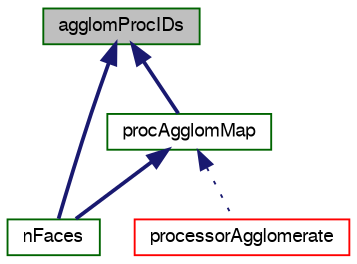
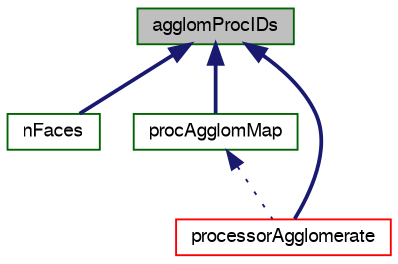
none -> (320, 128)
(114, 190) -> none
